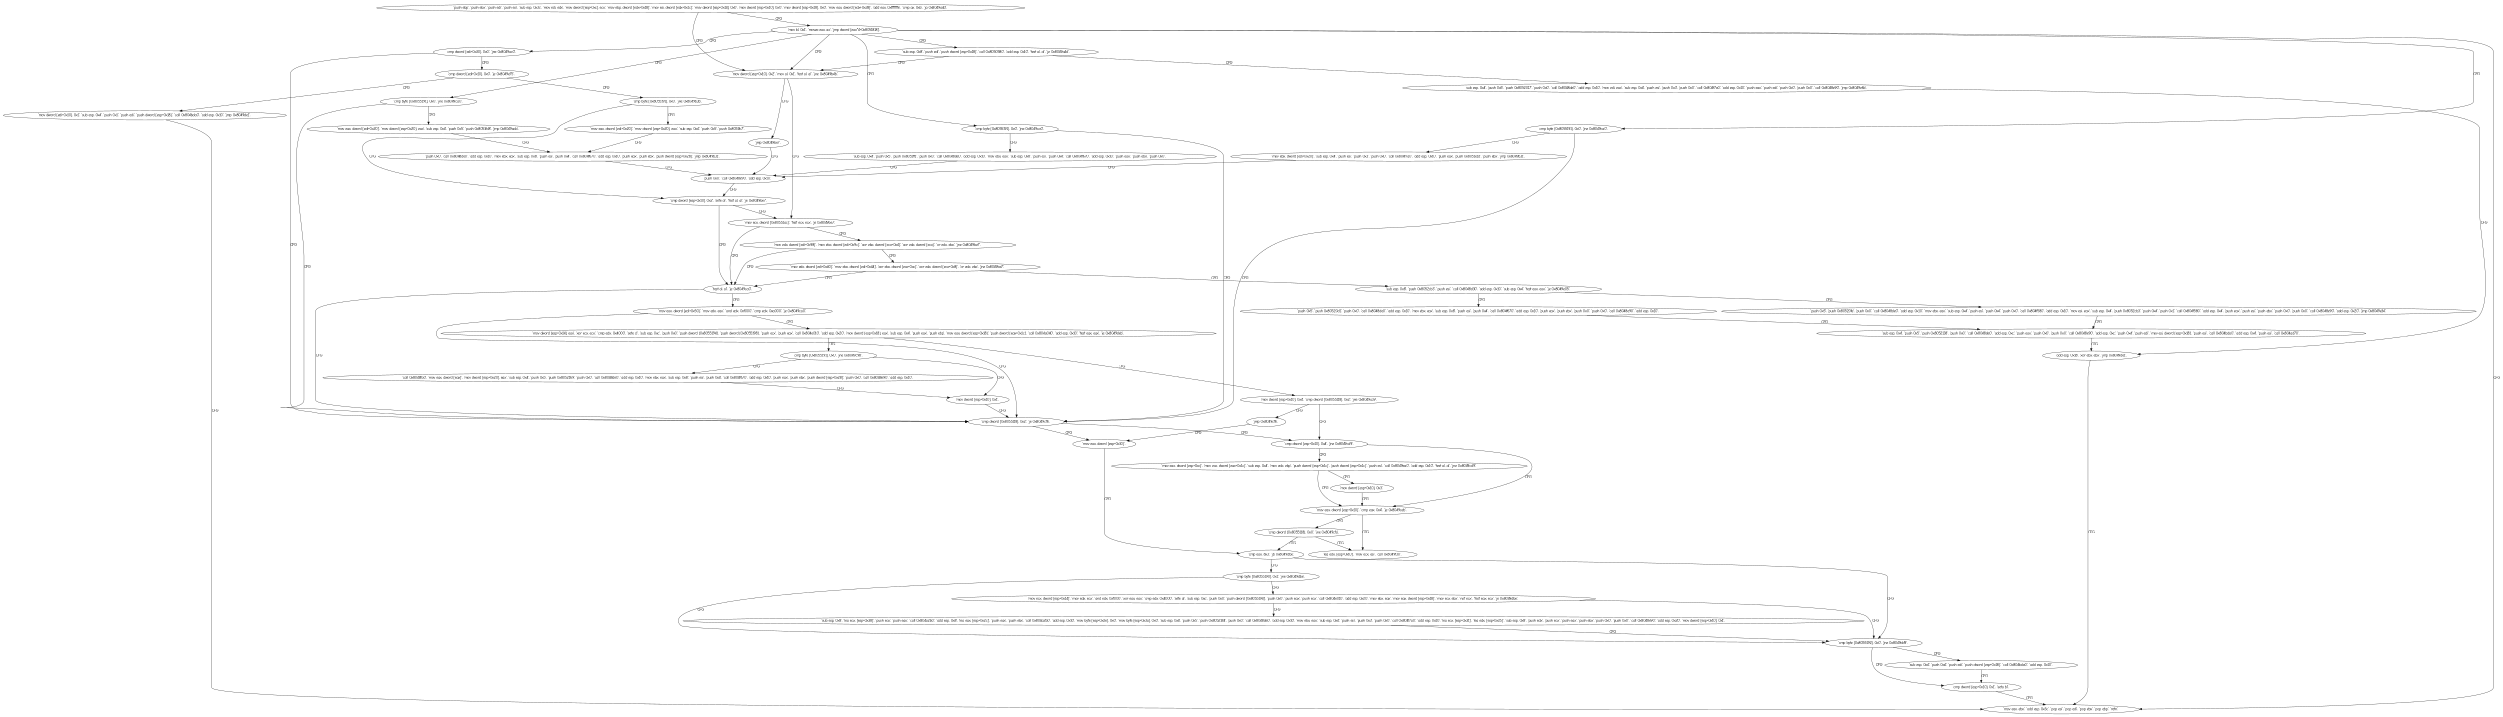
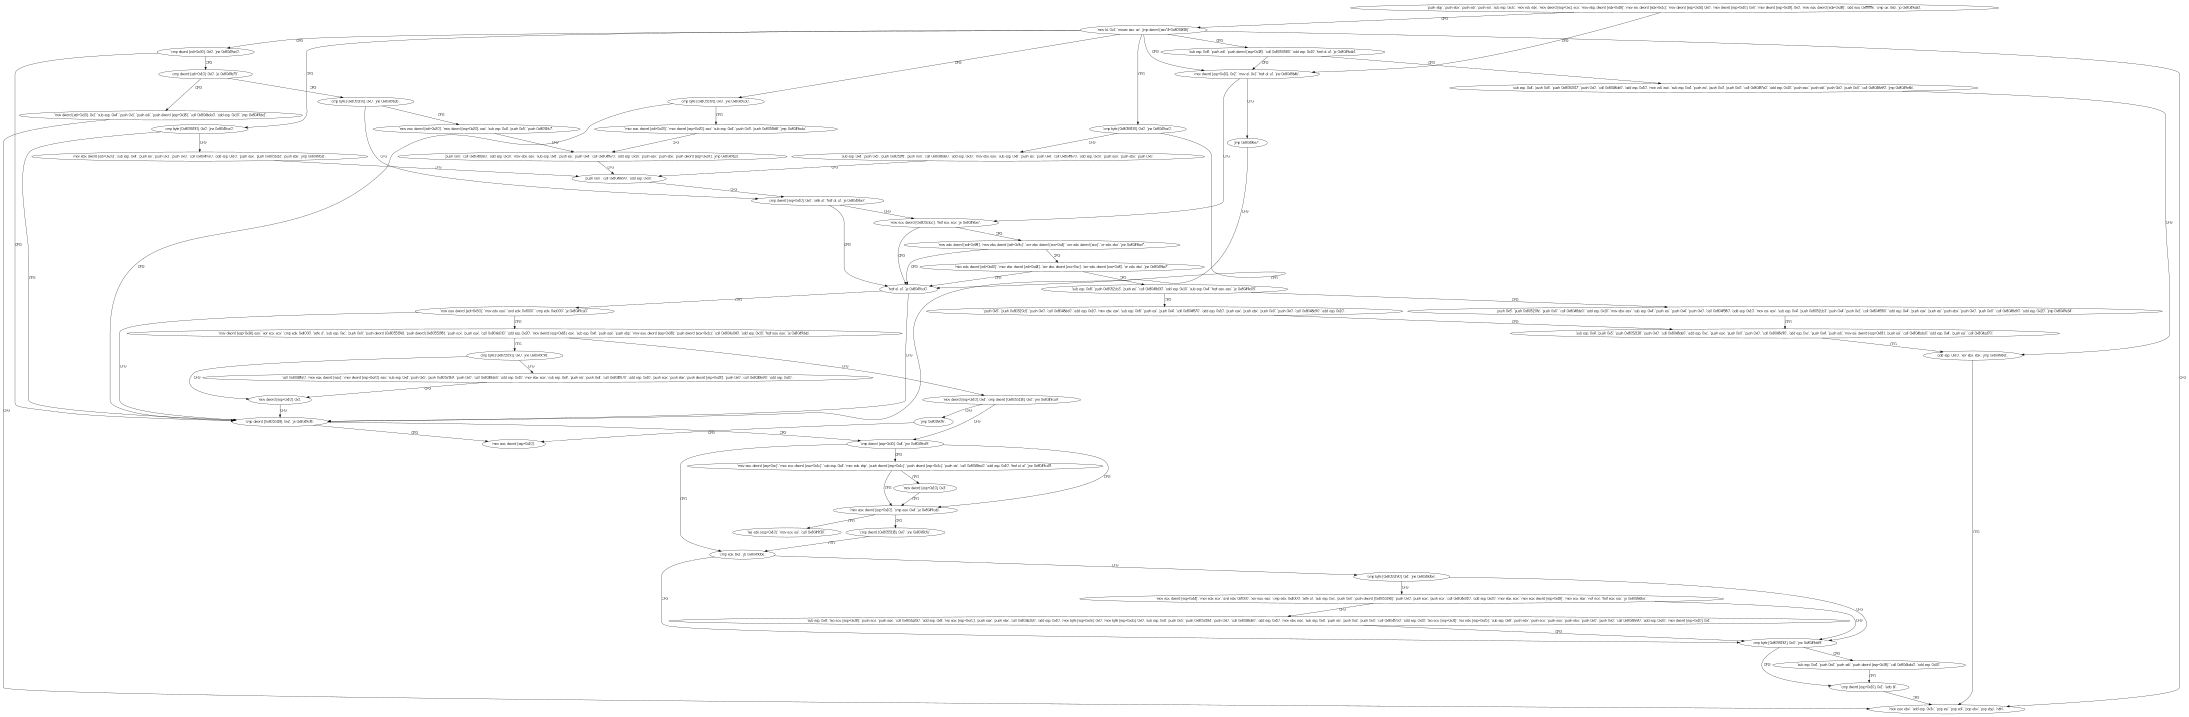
(768, 163) -> (1152, 281)
(2091, 356) -> (1973, 356)
(1127, 543) -> (706, 454)
(1332, 543) -> none
